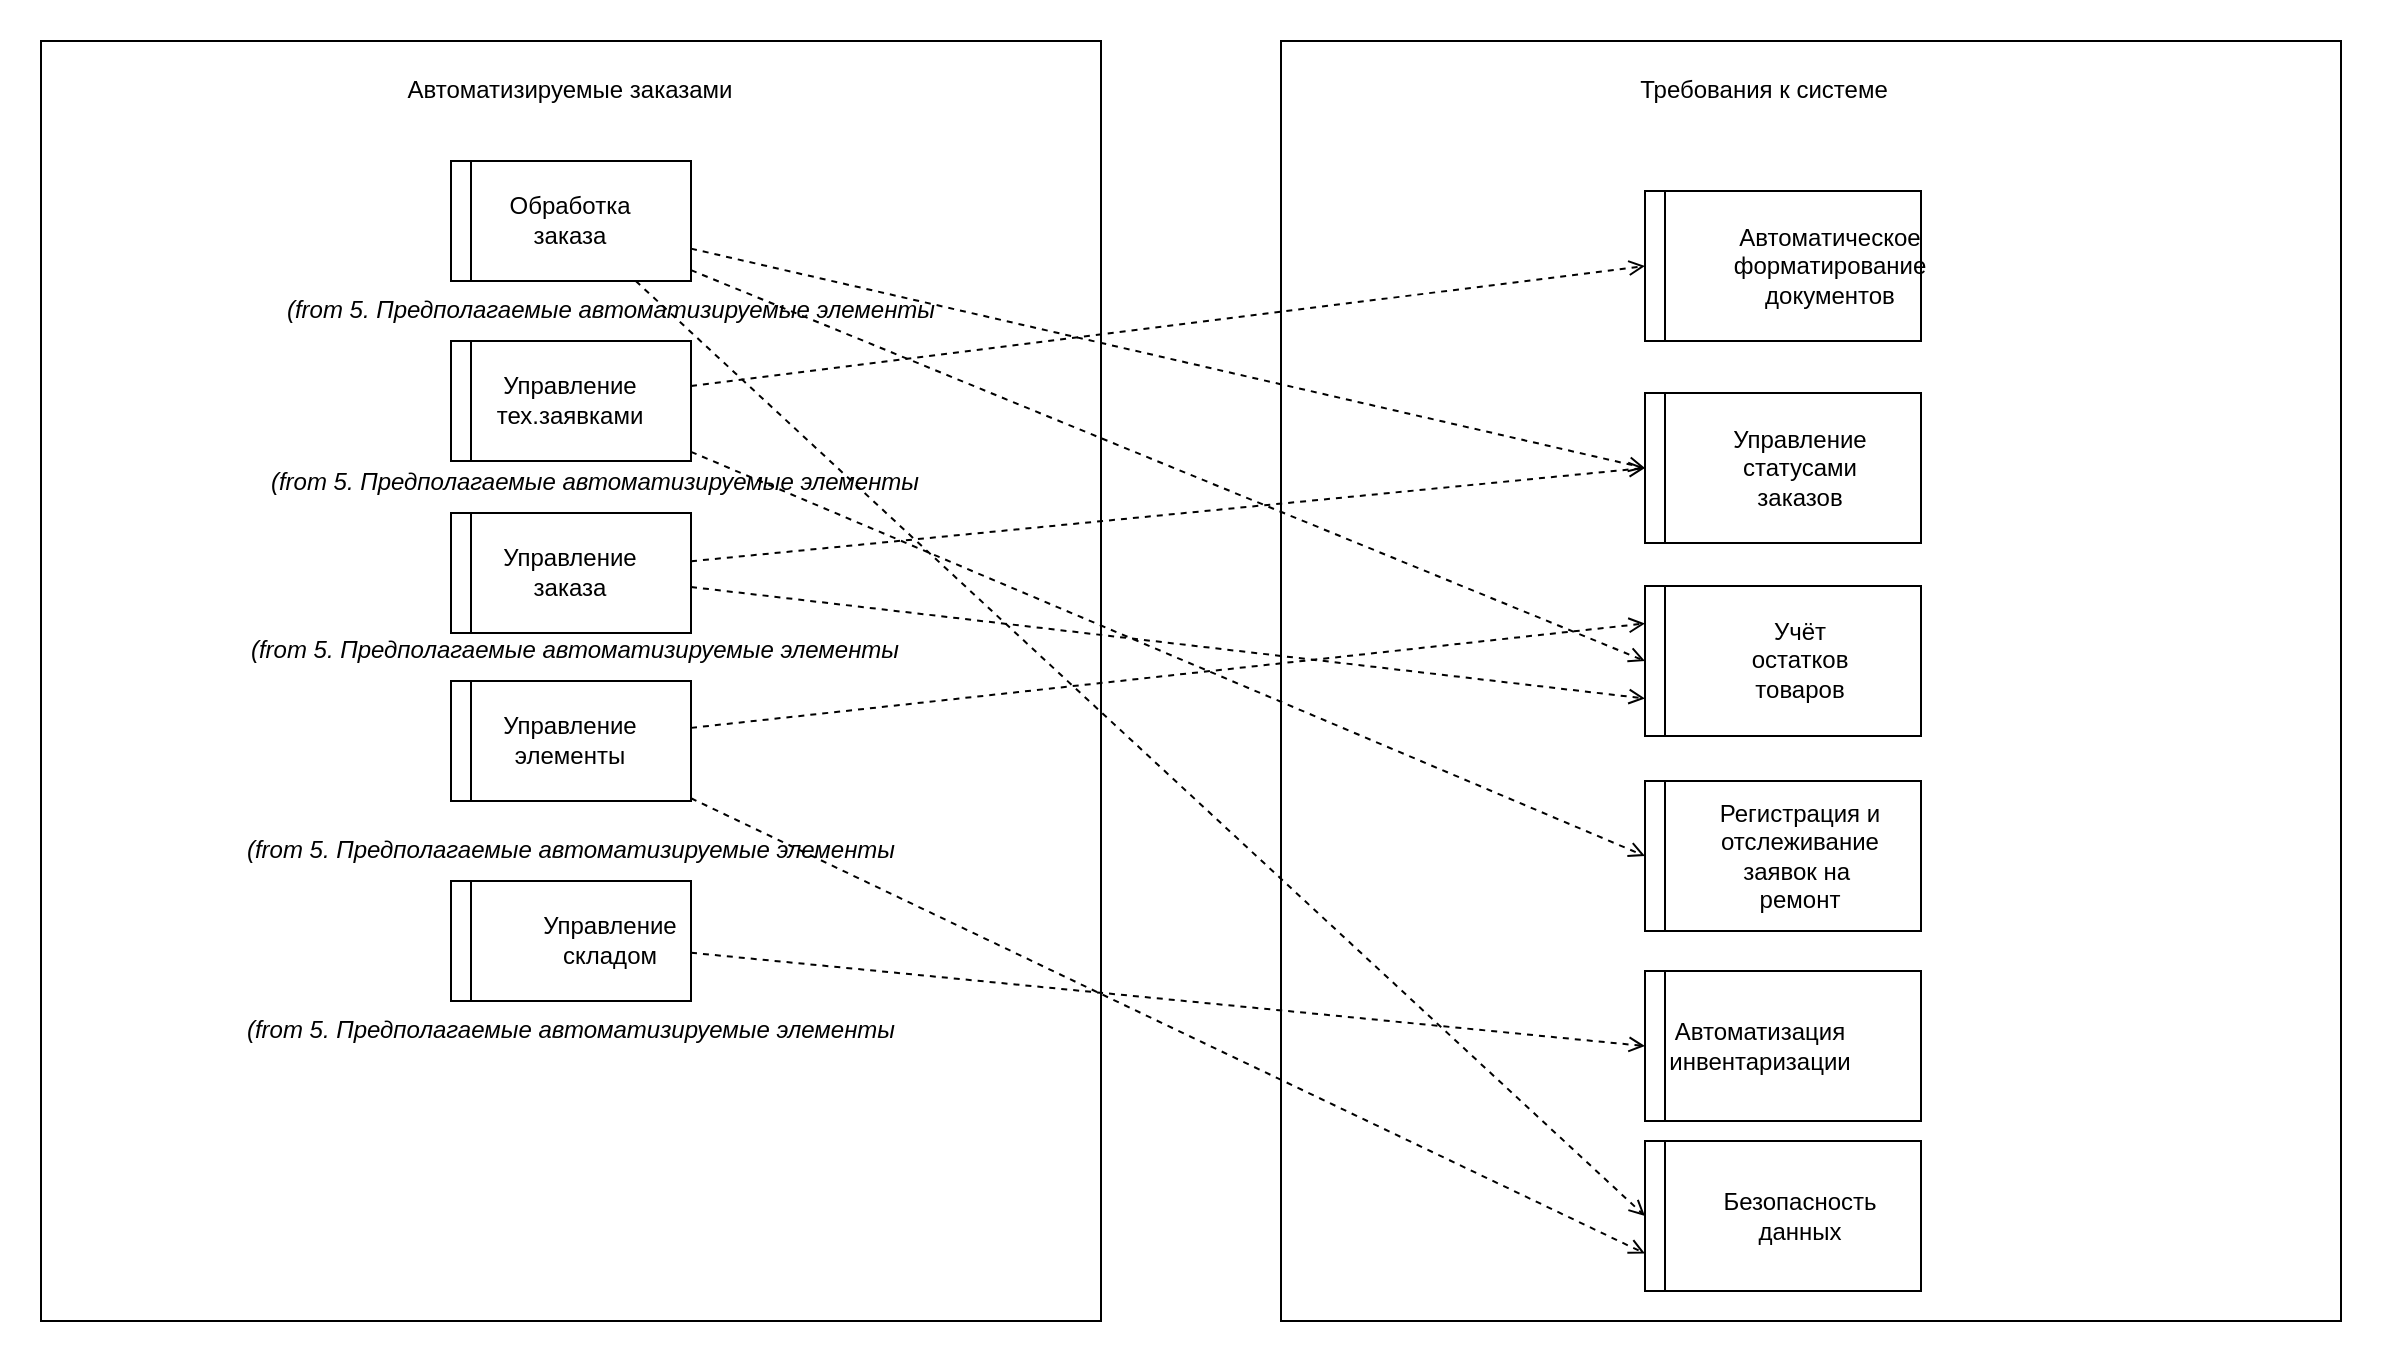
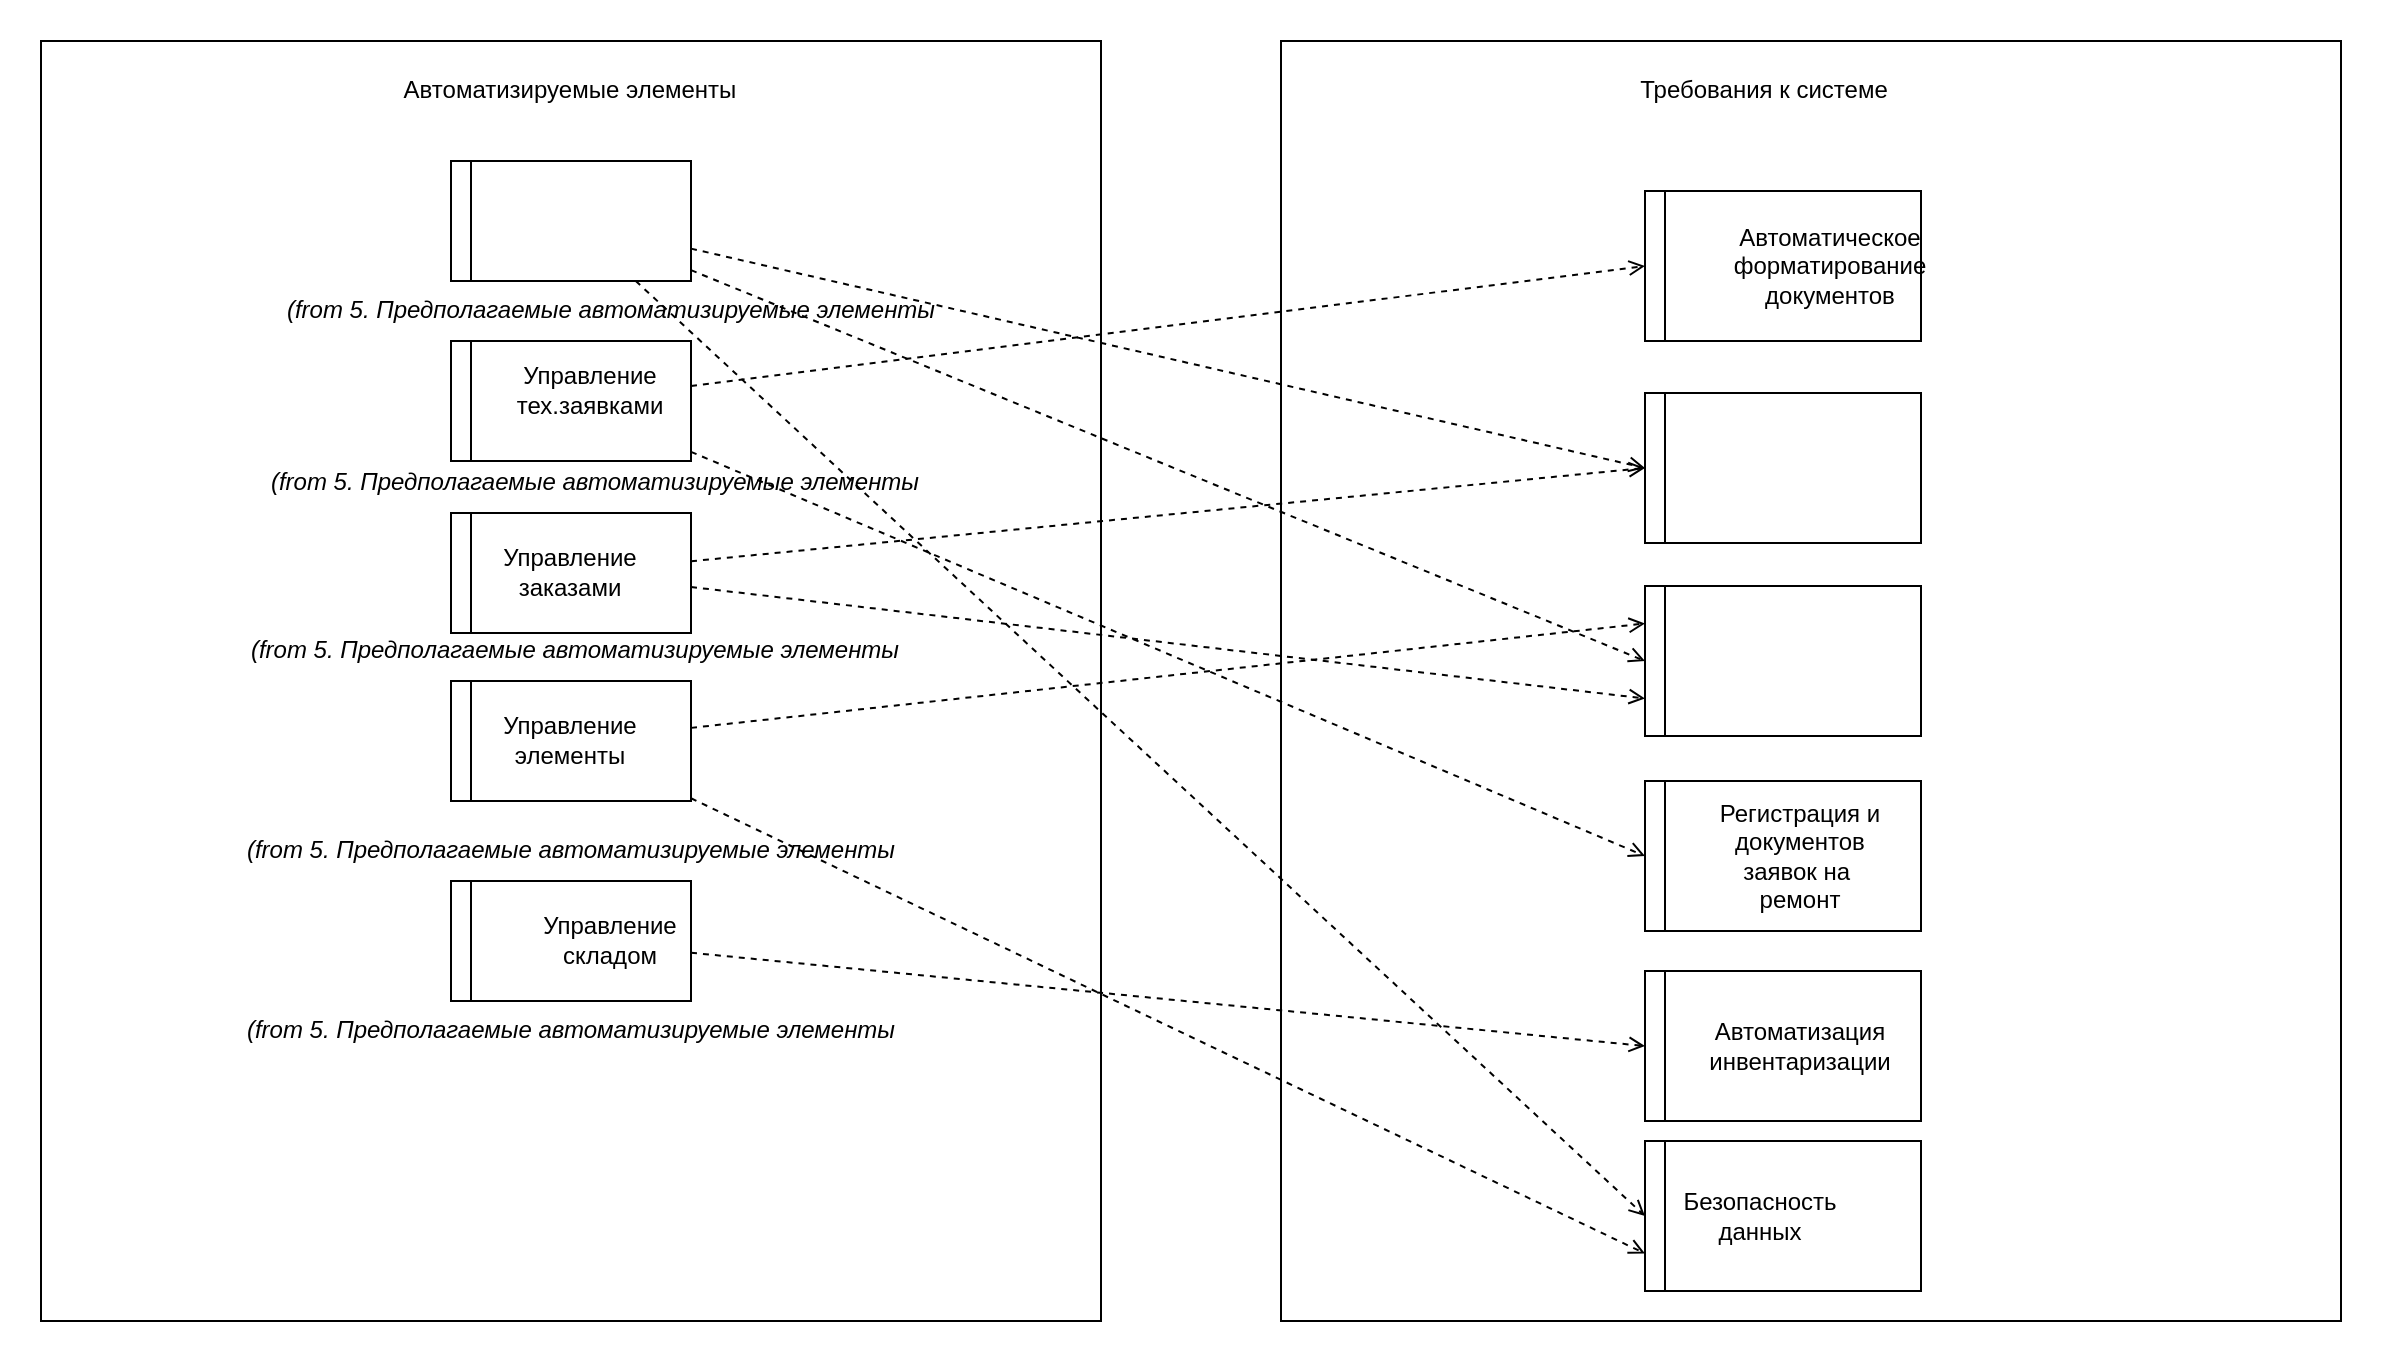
(571, 91) -> (571, 91)
(571, 221) -> none
(571, 401) -> (591, 391)
(1801, 468) -> none
(571, 573) -> (571, 573)
(1801, 661) -> none
(1801, 857) -> (1801, 857)
(1761, 1046) -> (1801, 1046)
(1801, 1216) -> (1761, 1216)
